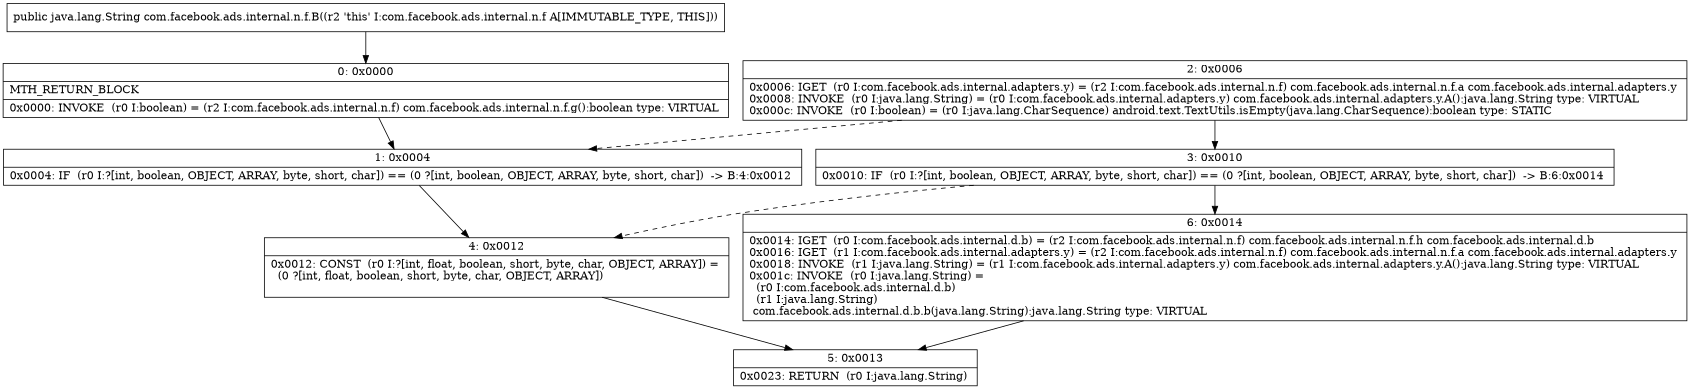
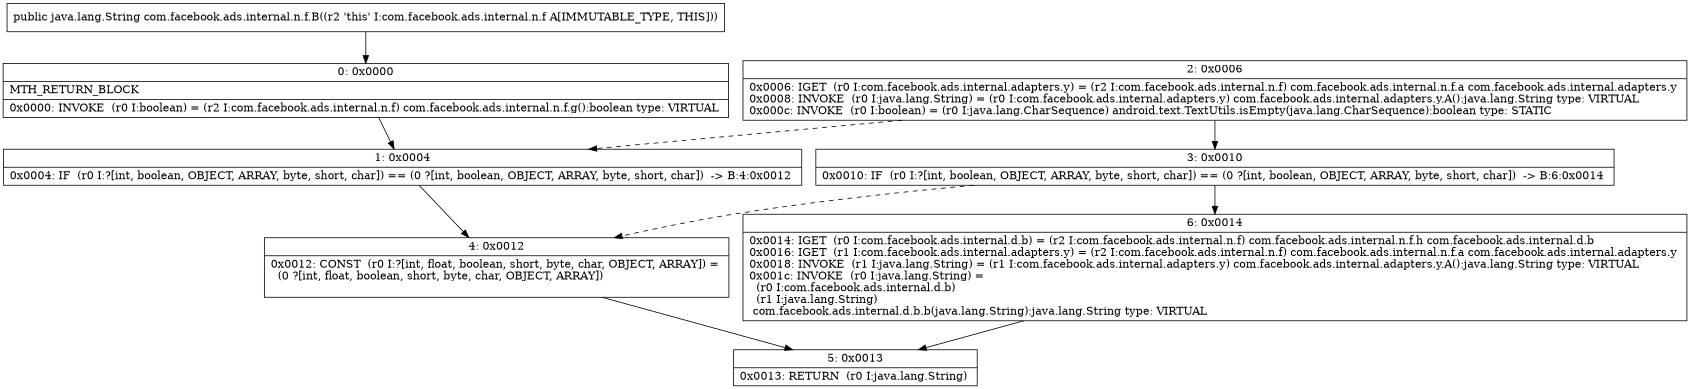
(855, 376) -> (855, 376)
